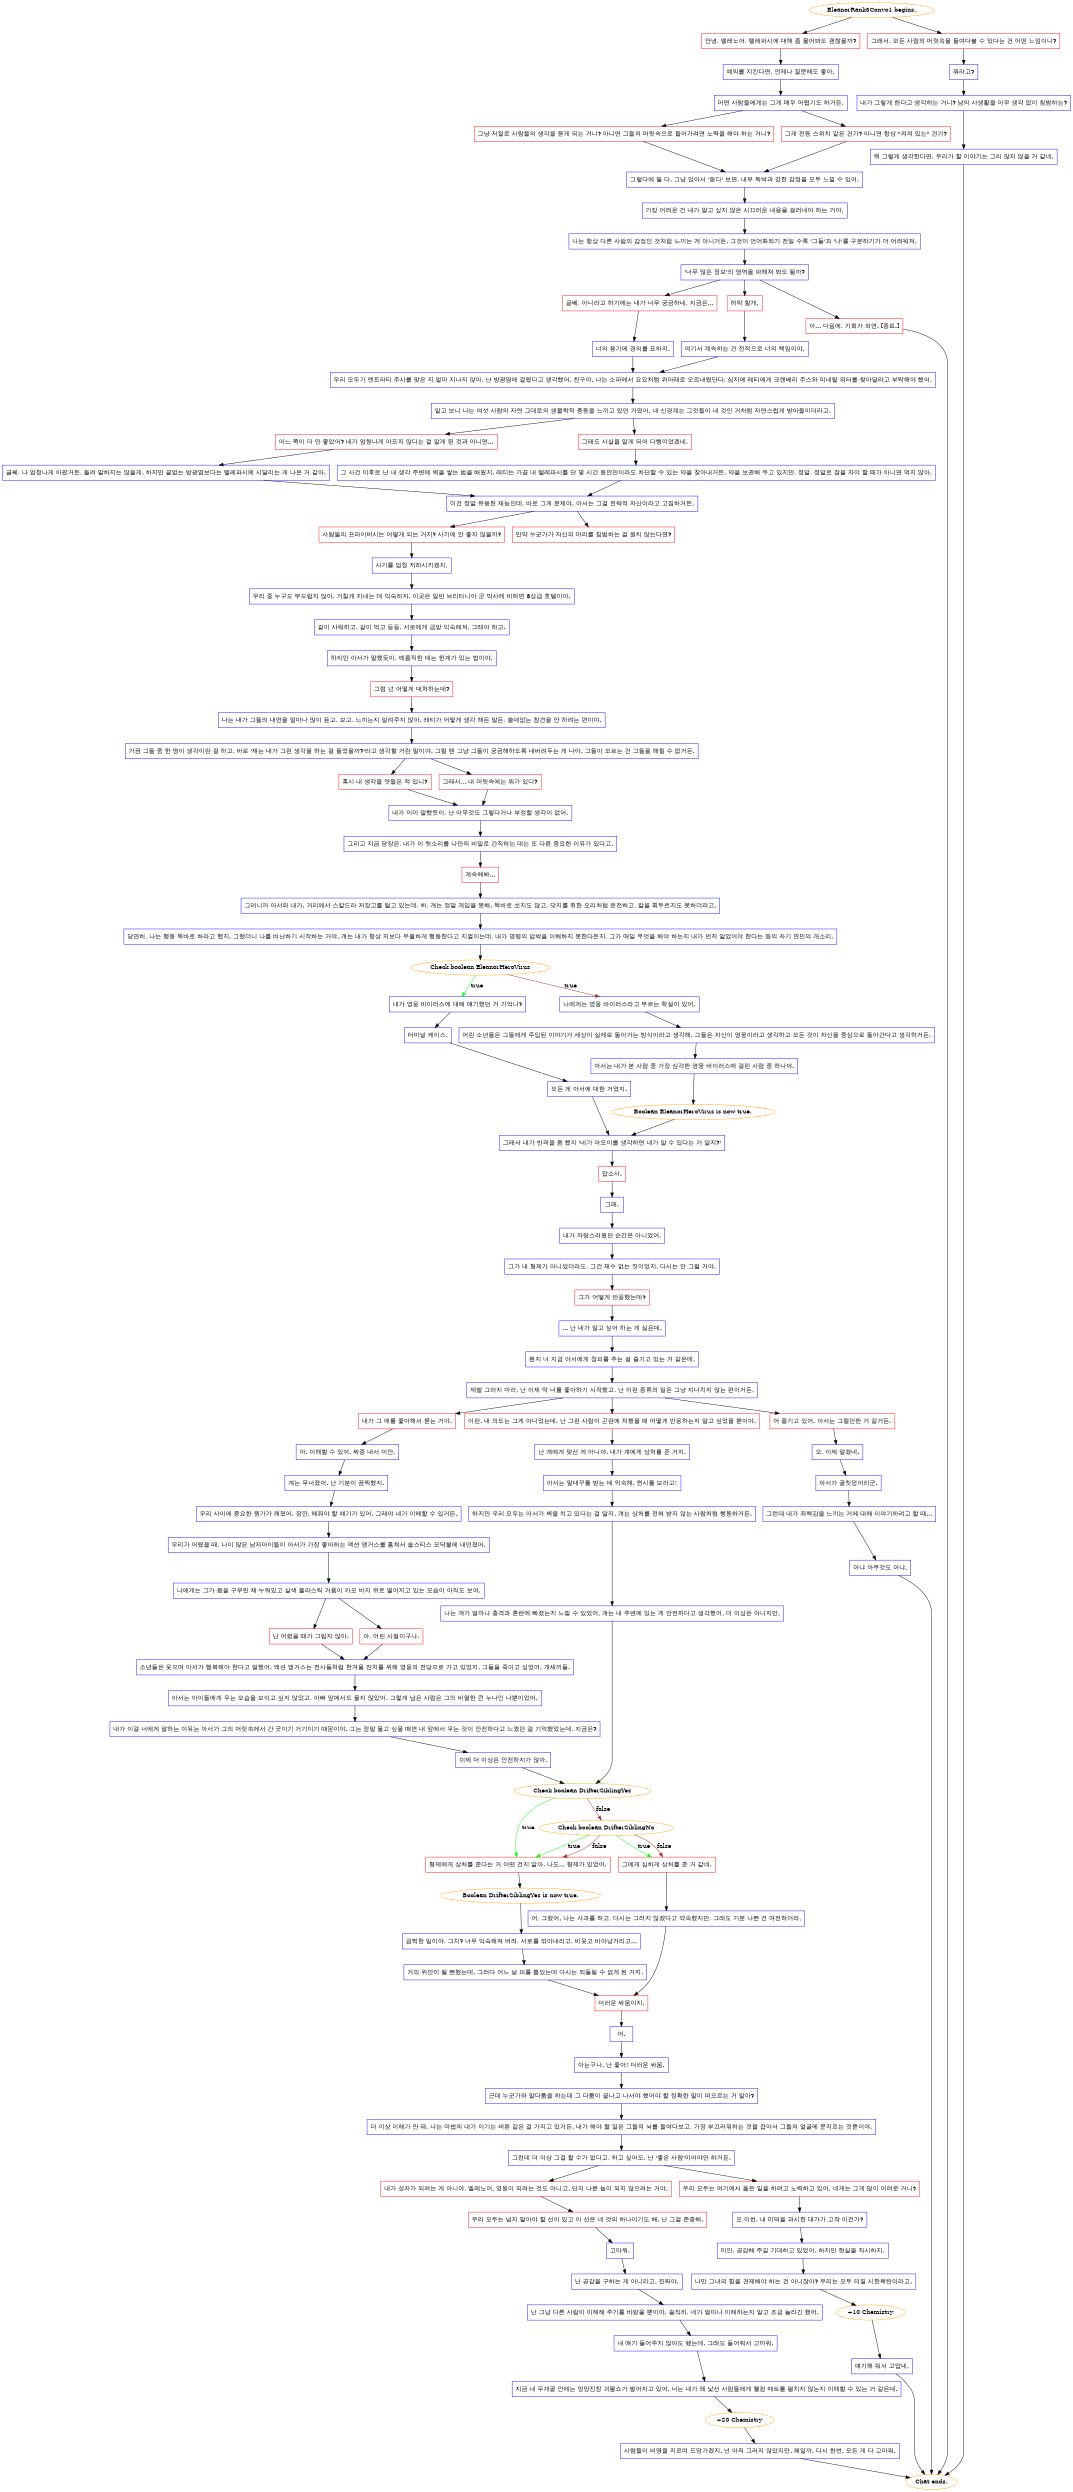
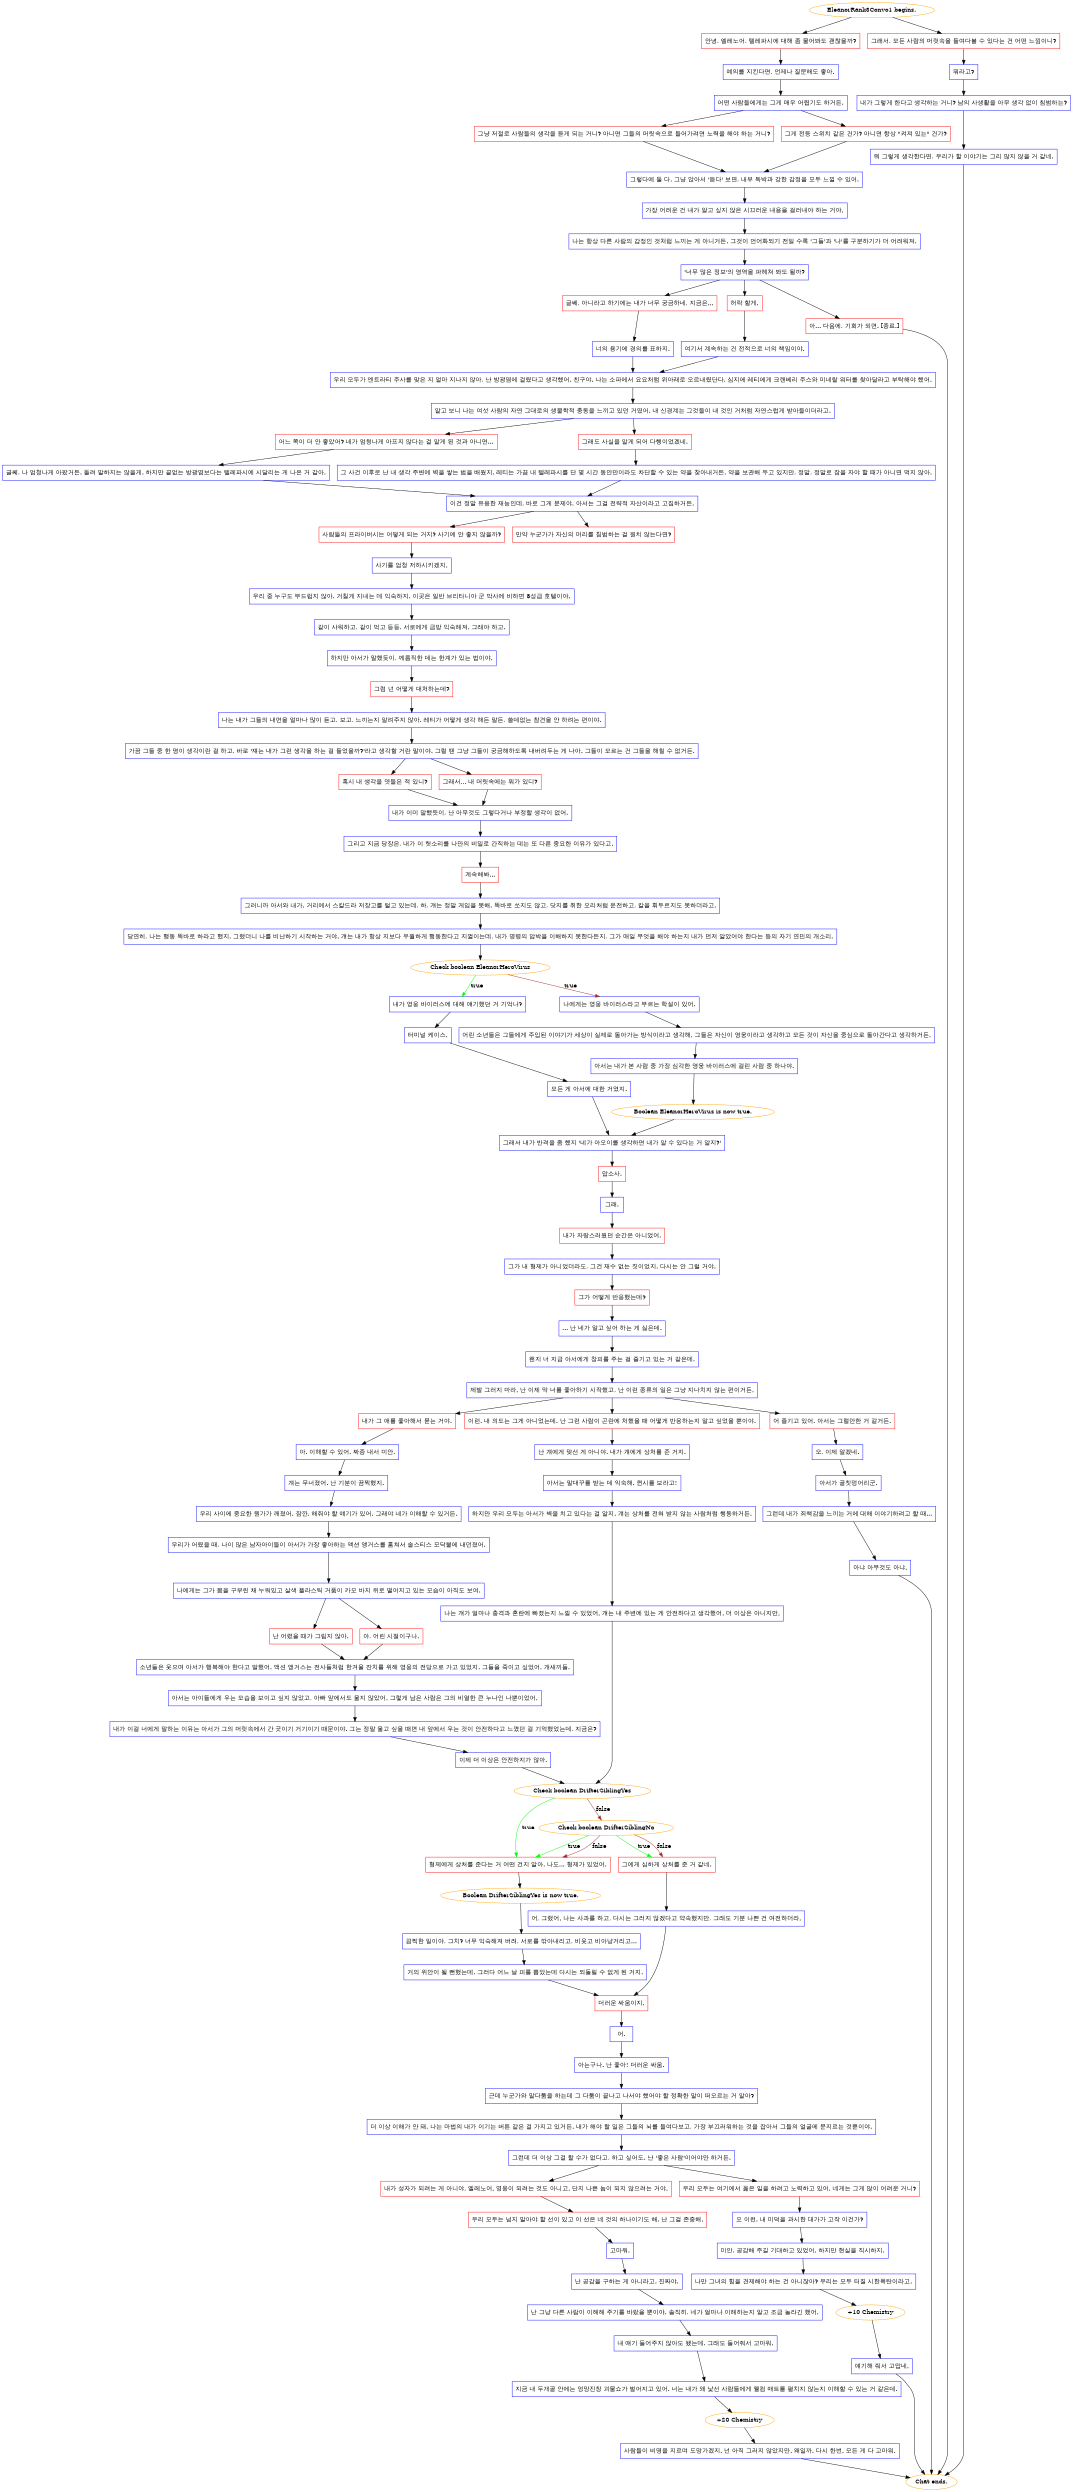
(612, 1236) -> (612, 1236)
